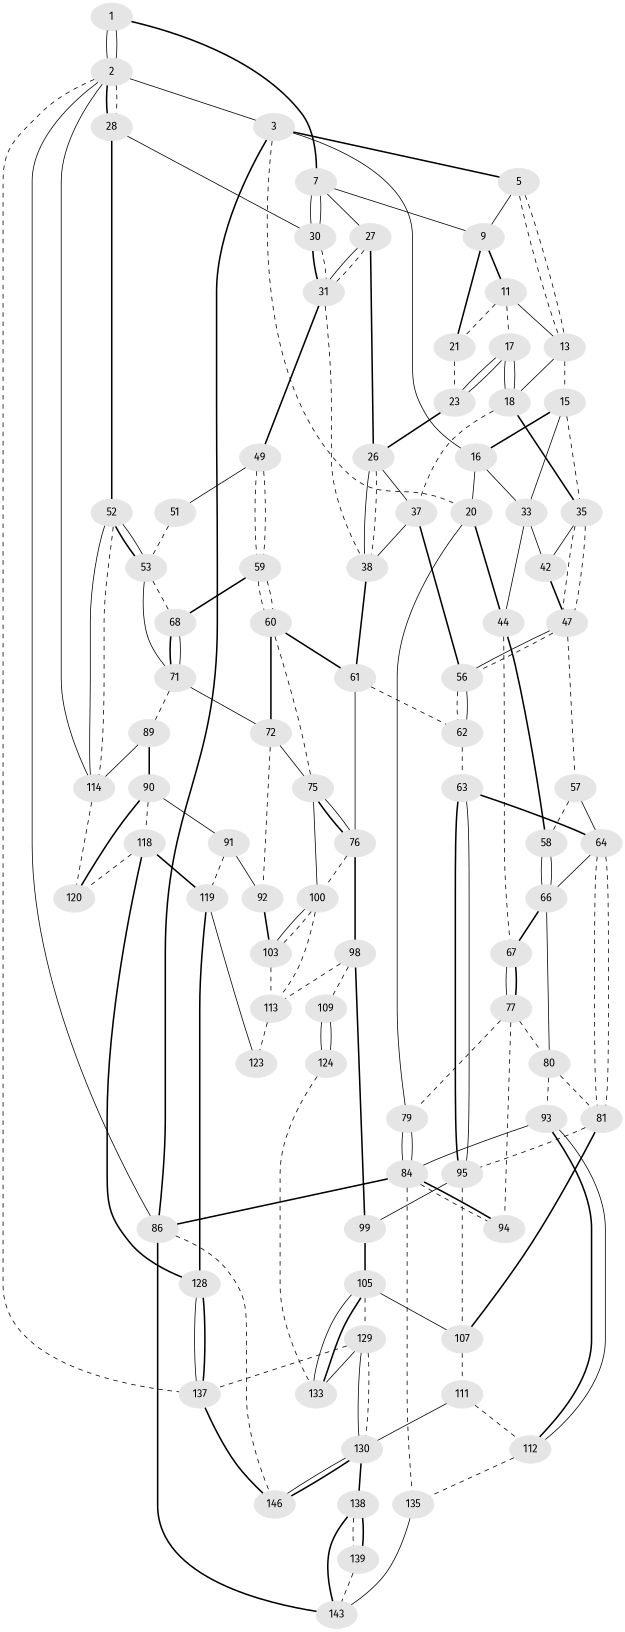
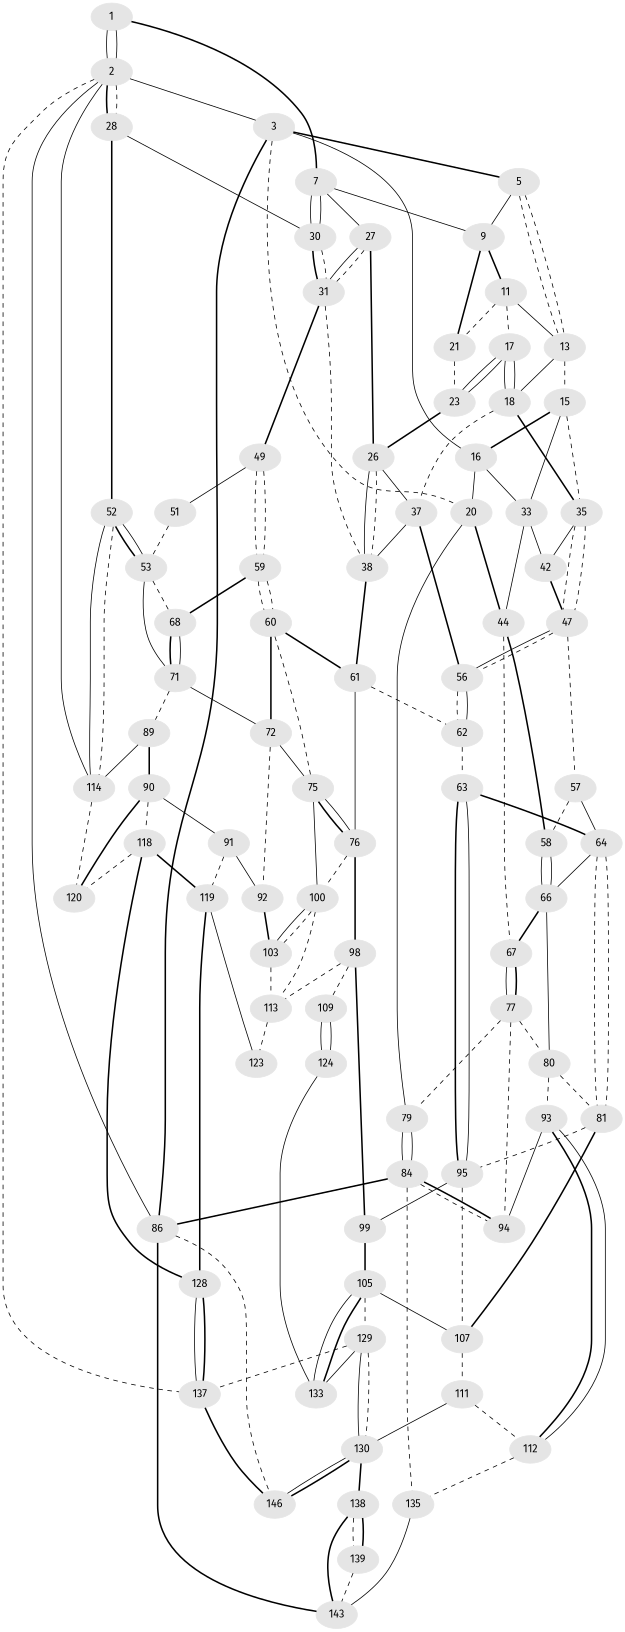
(475, 1144) -> (525, 1174)
(280, 1227) -> (280, 1227)
